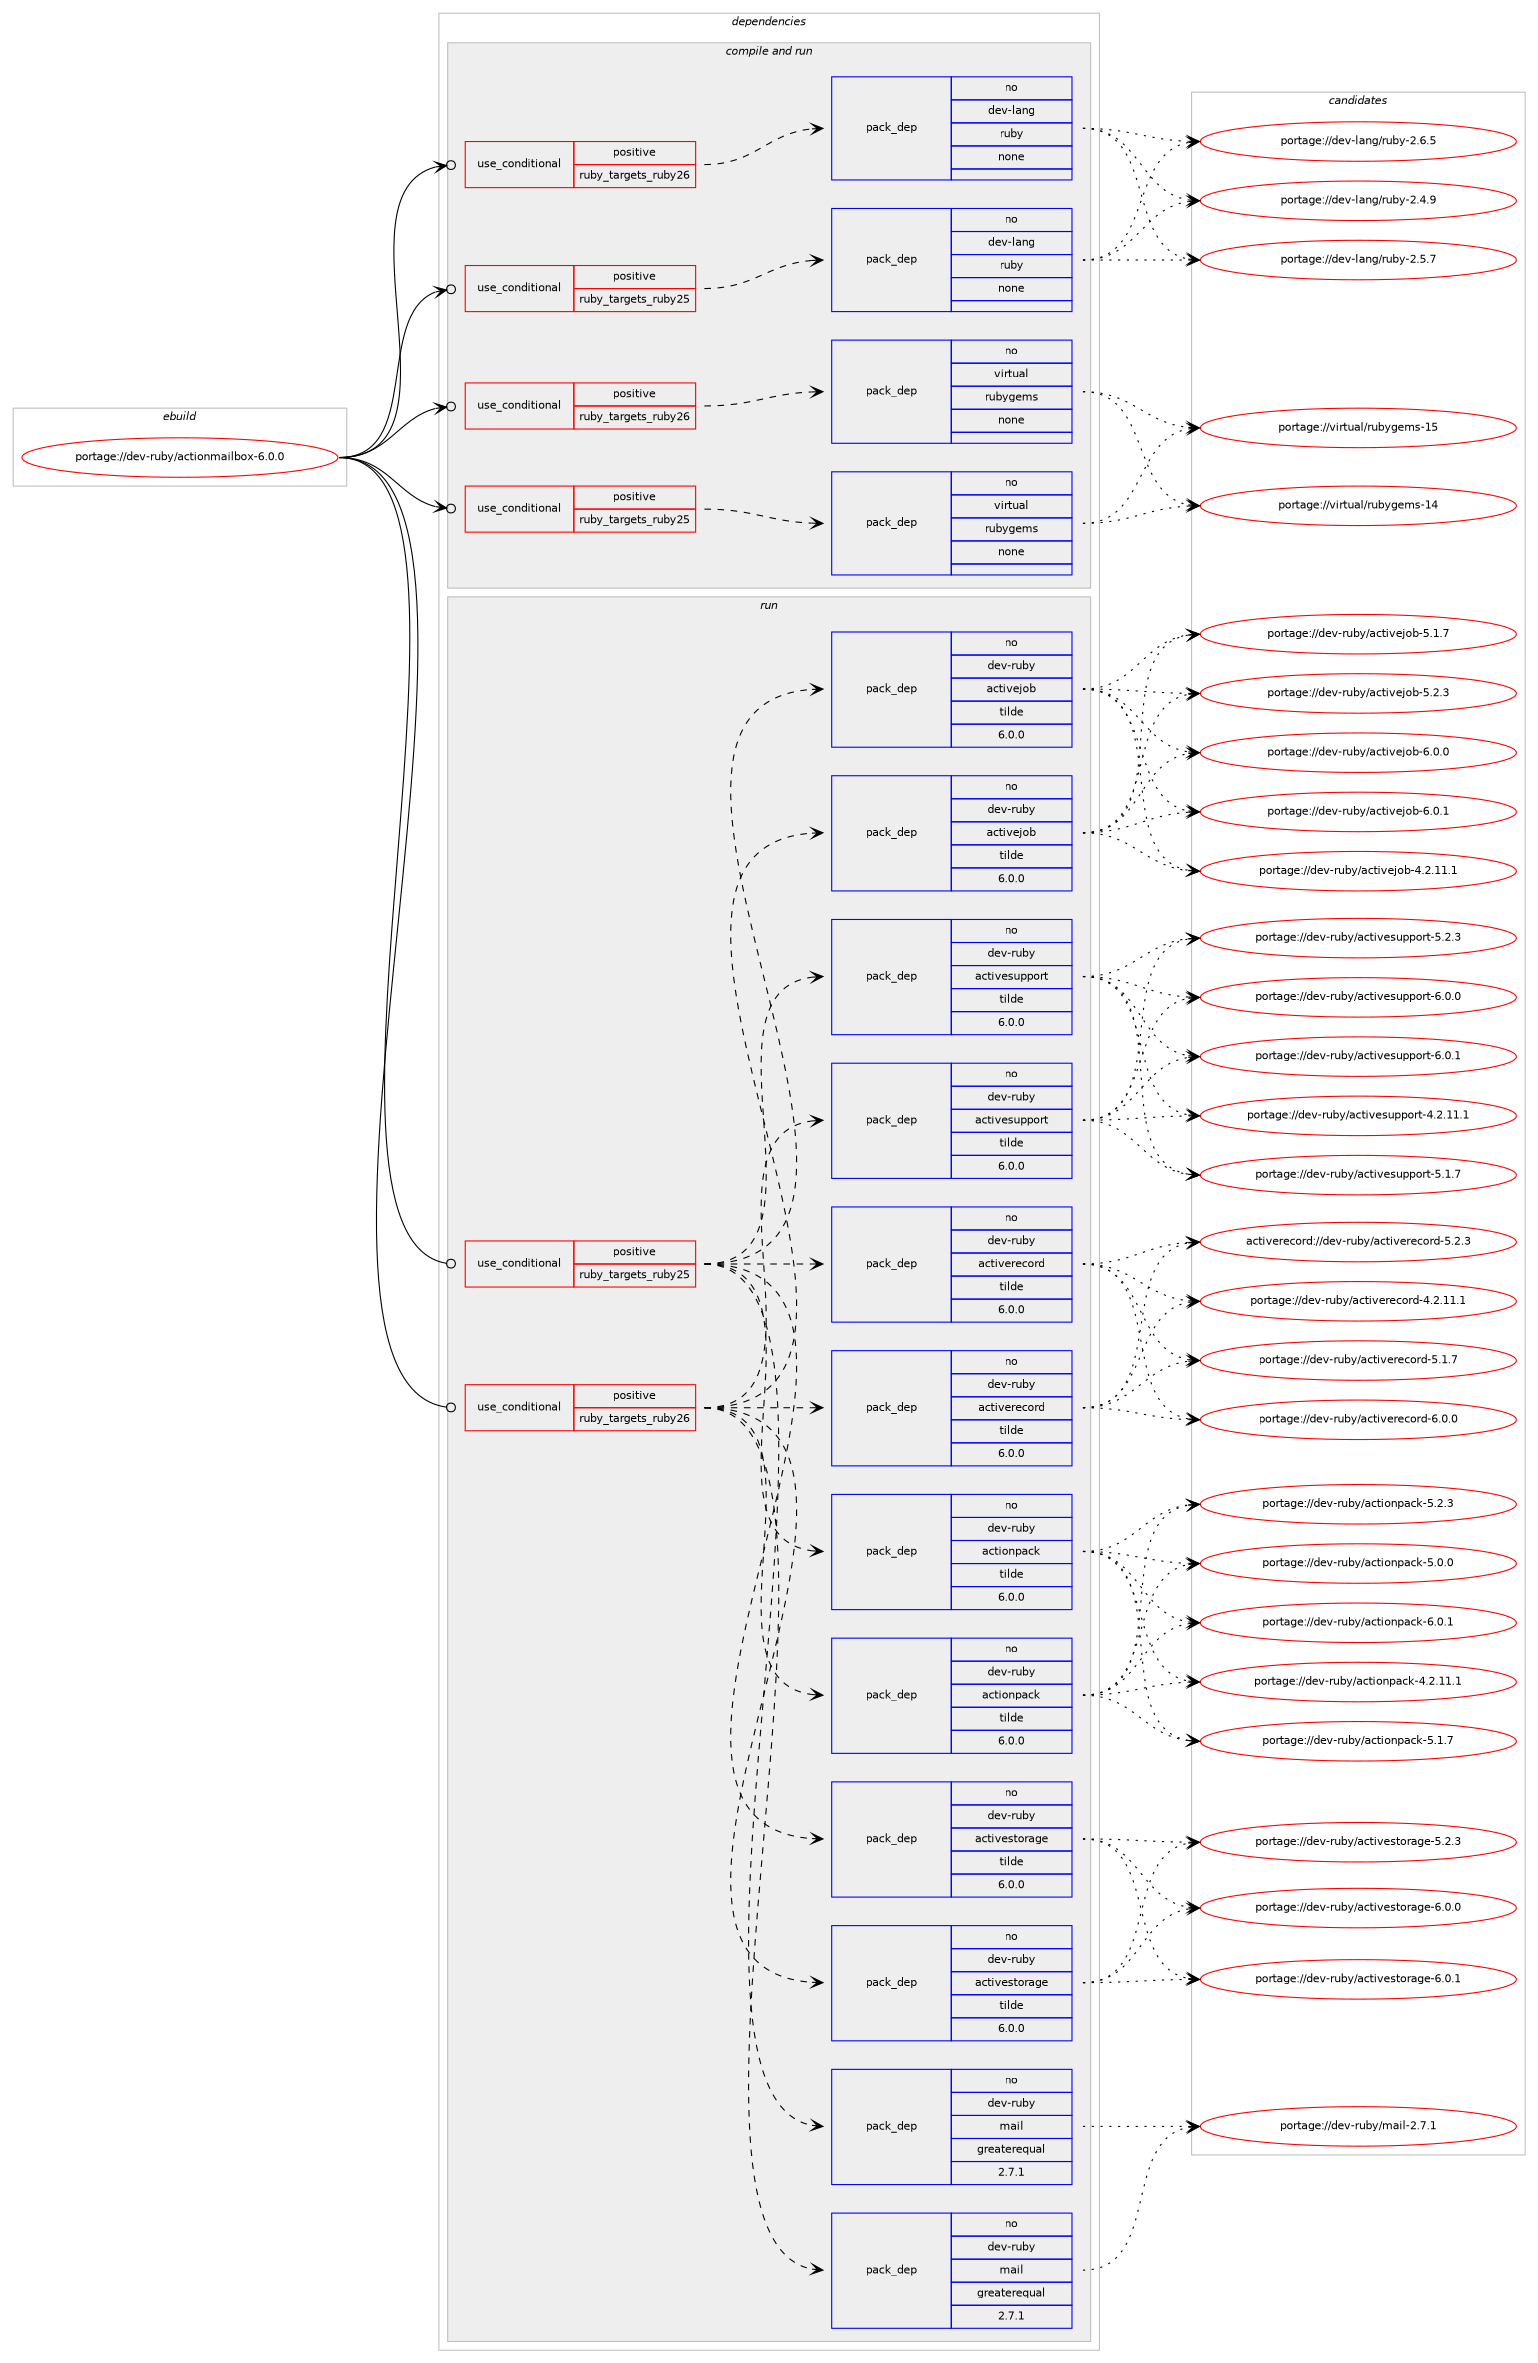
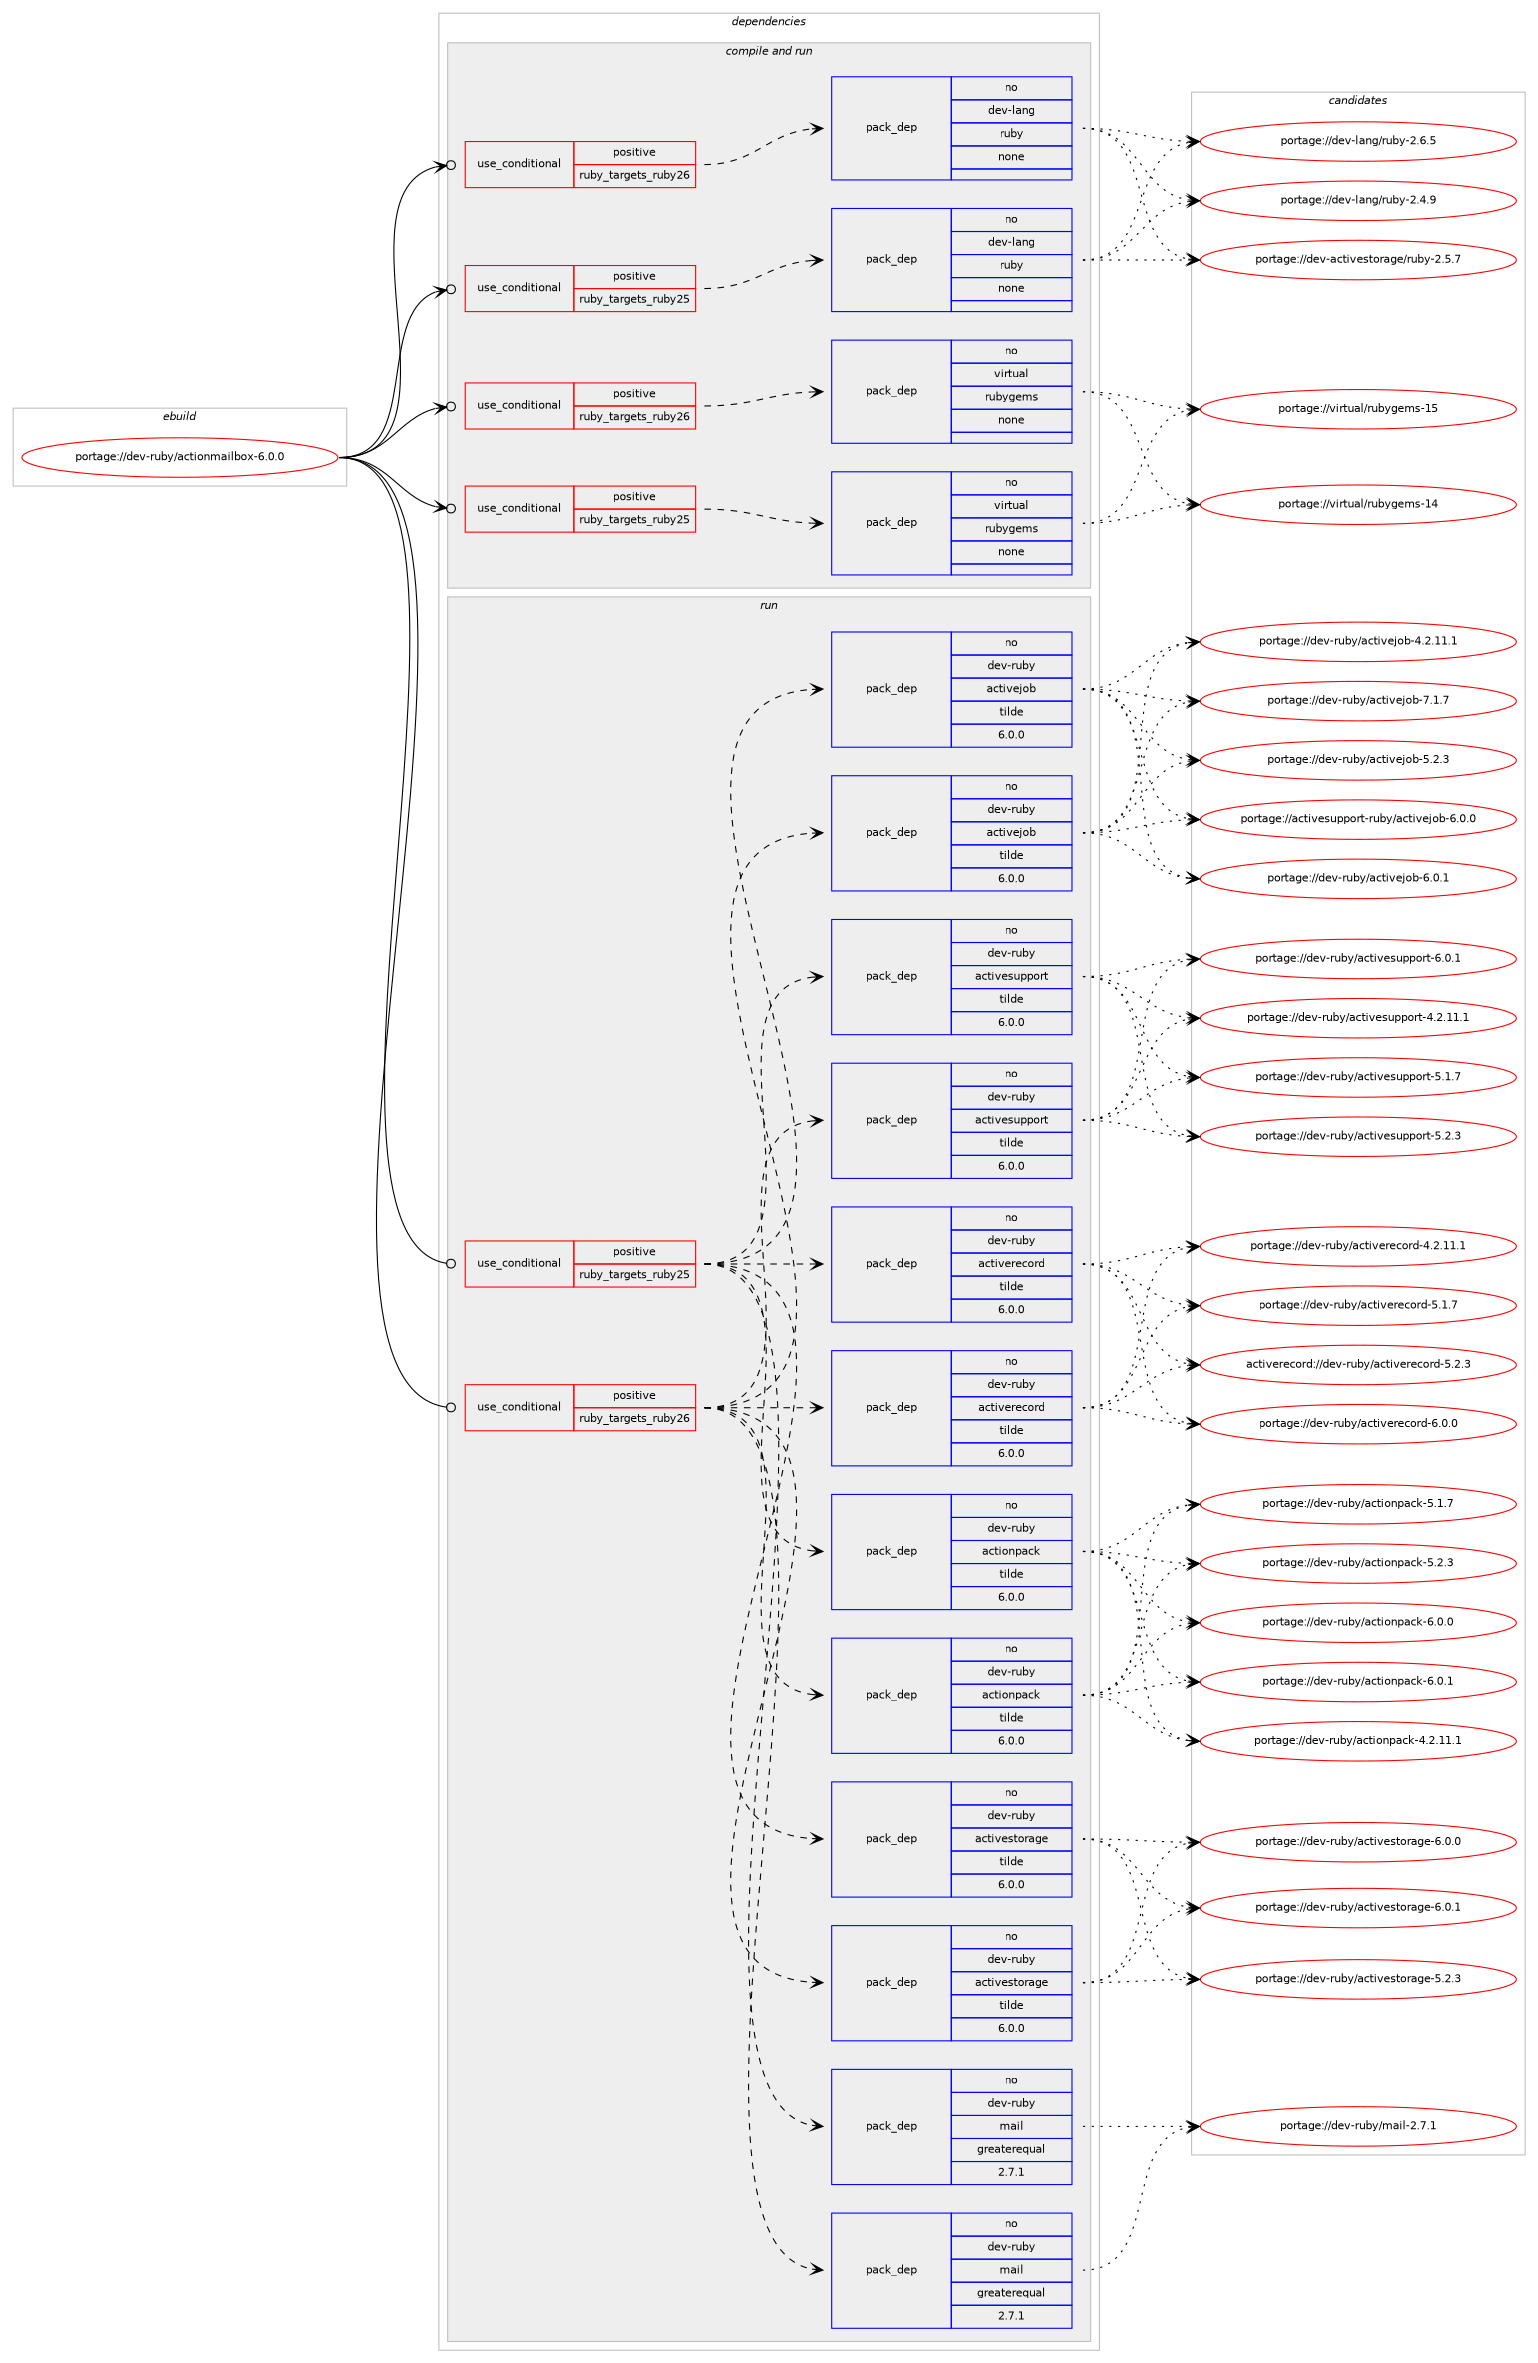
(1358, 260) -> (1358, 260)
(1358, 634) -> (1358, 701)
(1358, 753) -> (1358, 820)
(1358, 997) -> none
(1358, 1564) -> (1358, 1623)
